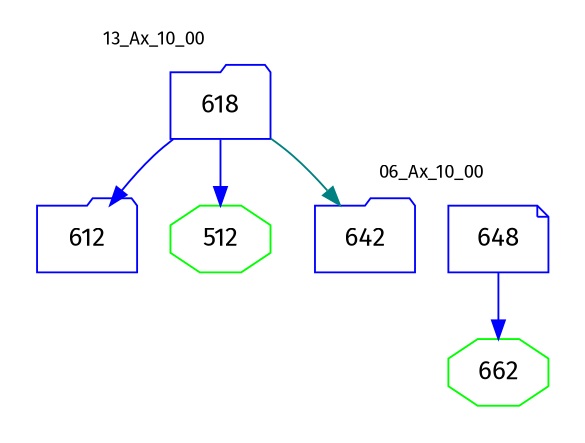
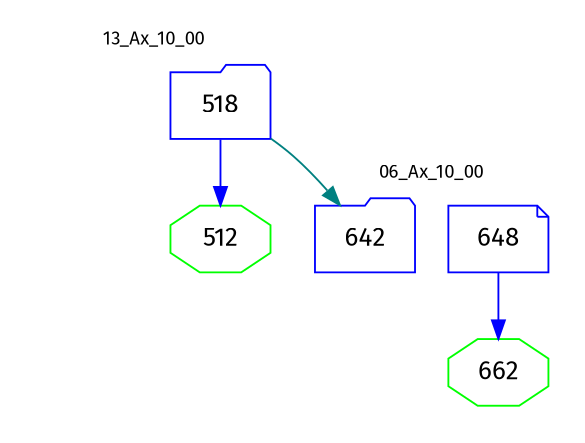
(220, 106) -> (220, 106)
(87, 239) -> none
